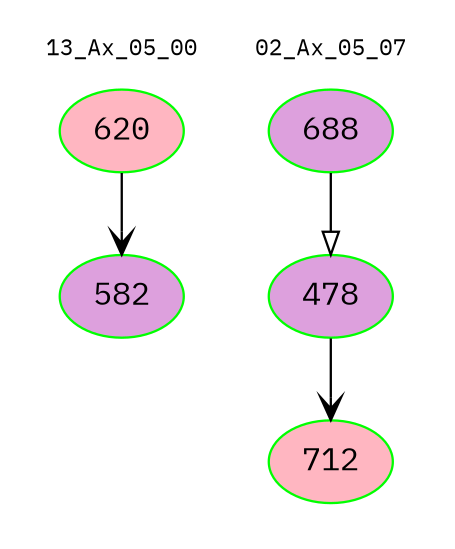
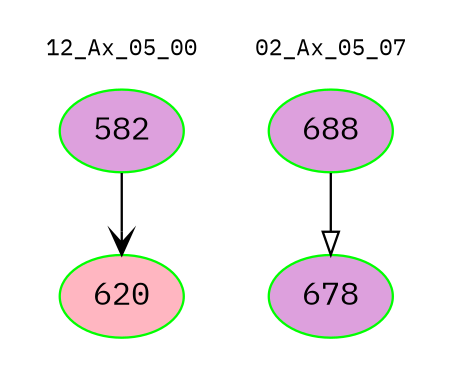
(123, 49) -> (123, 49)
(122, 202) -> (122, 202)
(331, 296) -> (331, 296)
(331, 462) -> none
